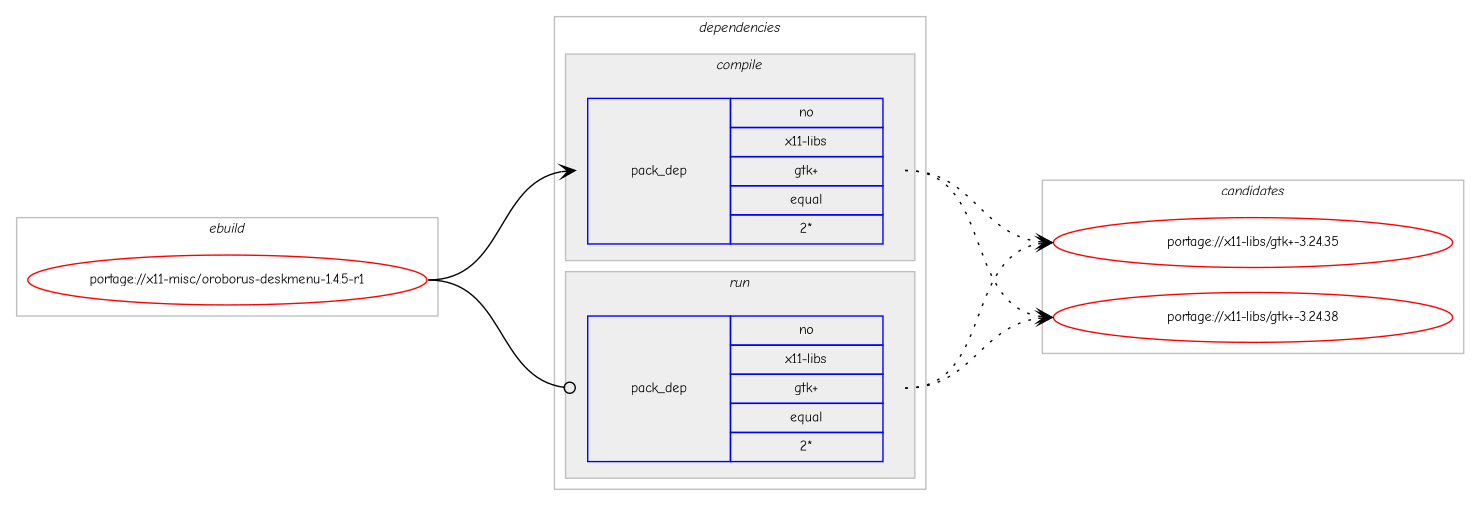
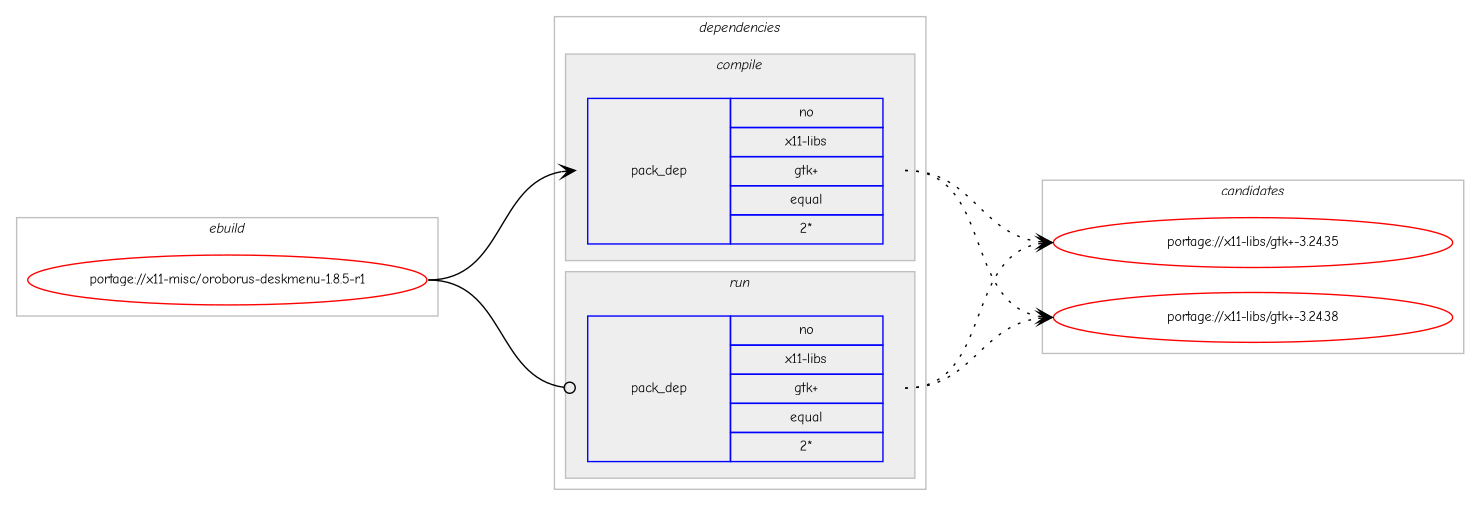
(227, 280) -> (227, 280)
